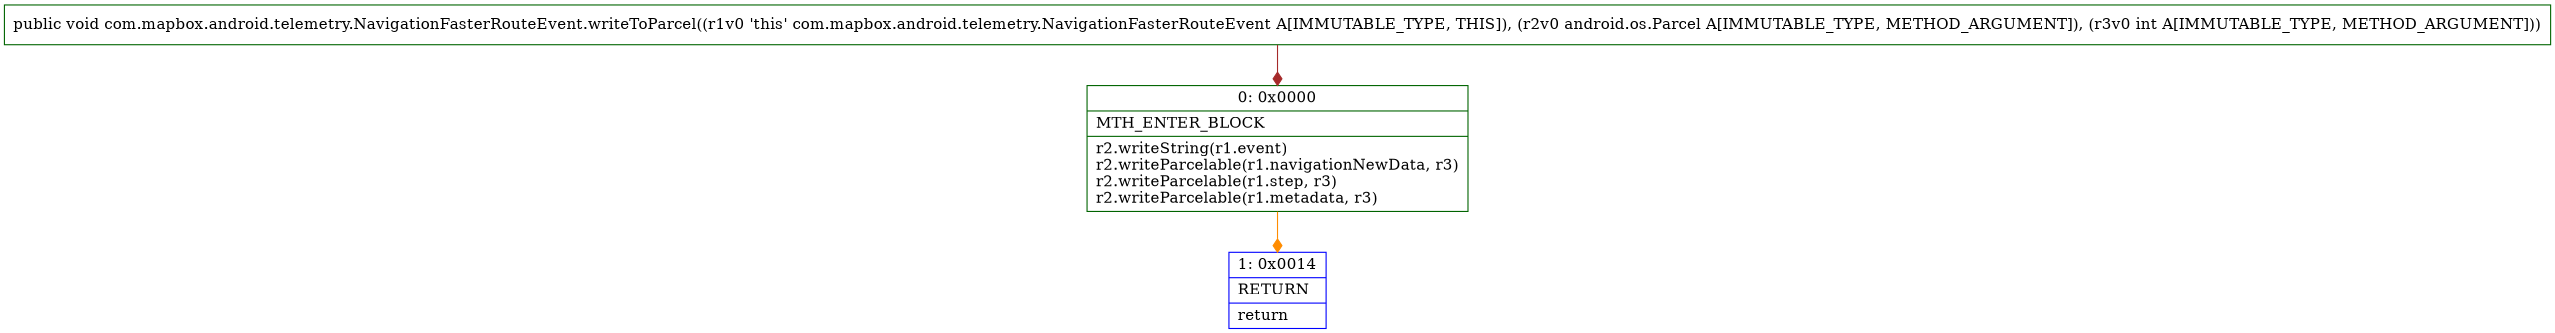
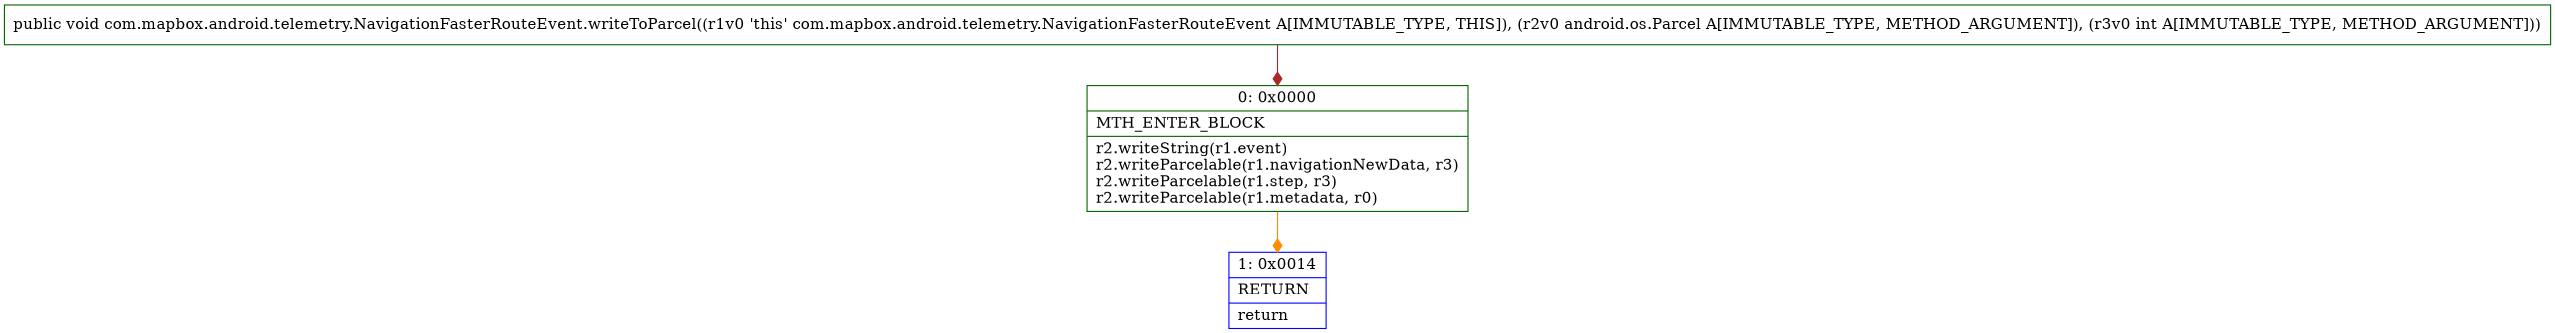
(1237, 198) -> (1237, 198)
